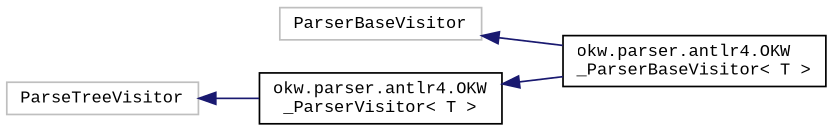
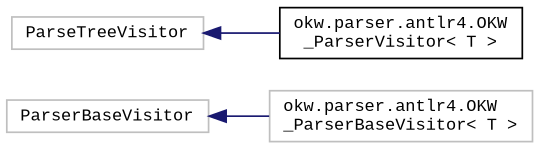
(694, 61) -> (401, 116)
(541, 79) -> none
